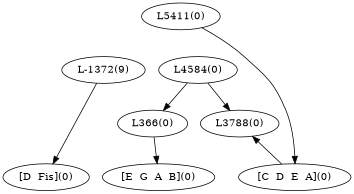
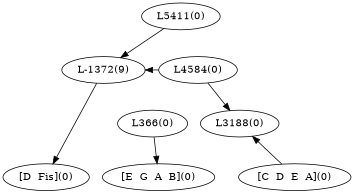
(267, 79) -> (145, 41)
(178, 94) -> (156, 70)
(240, 124) -> (240, 124)
